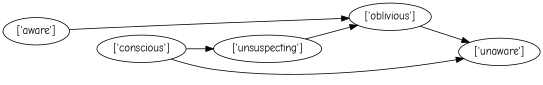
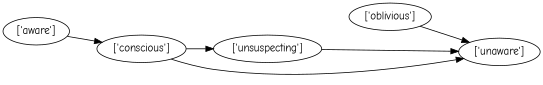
(205, 24) -> (81, 39)
(328, 33) -> (386, 50)
